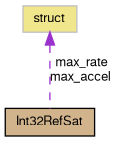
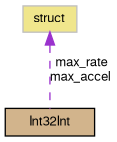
(50, 122) -> (50, 122)
